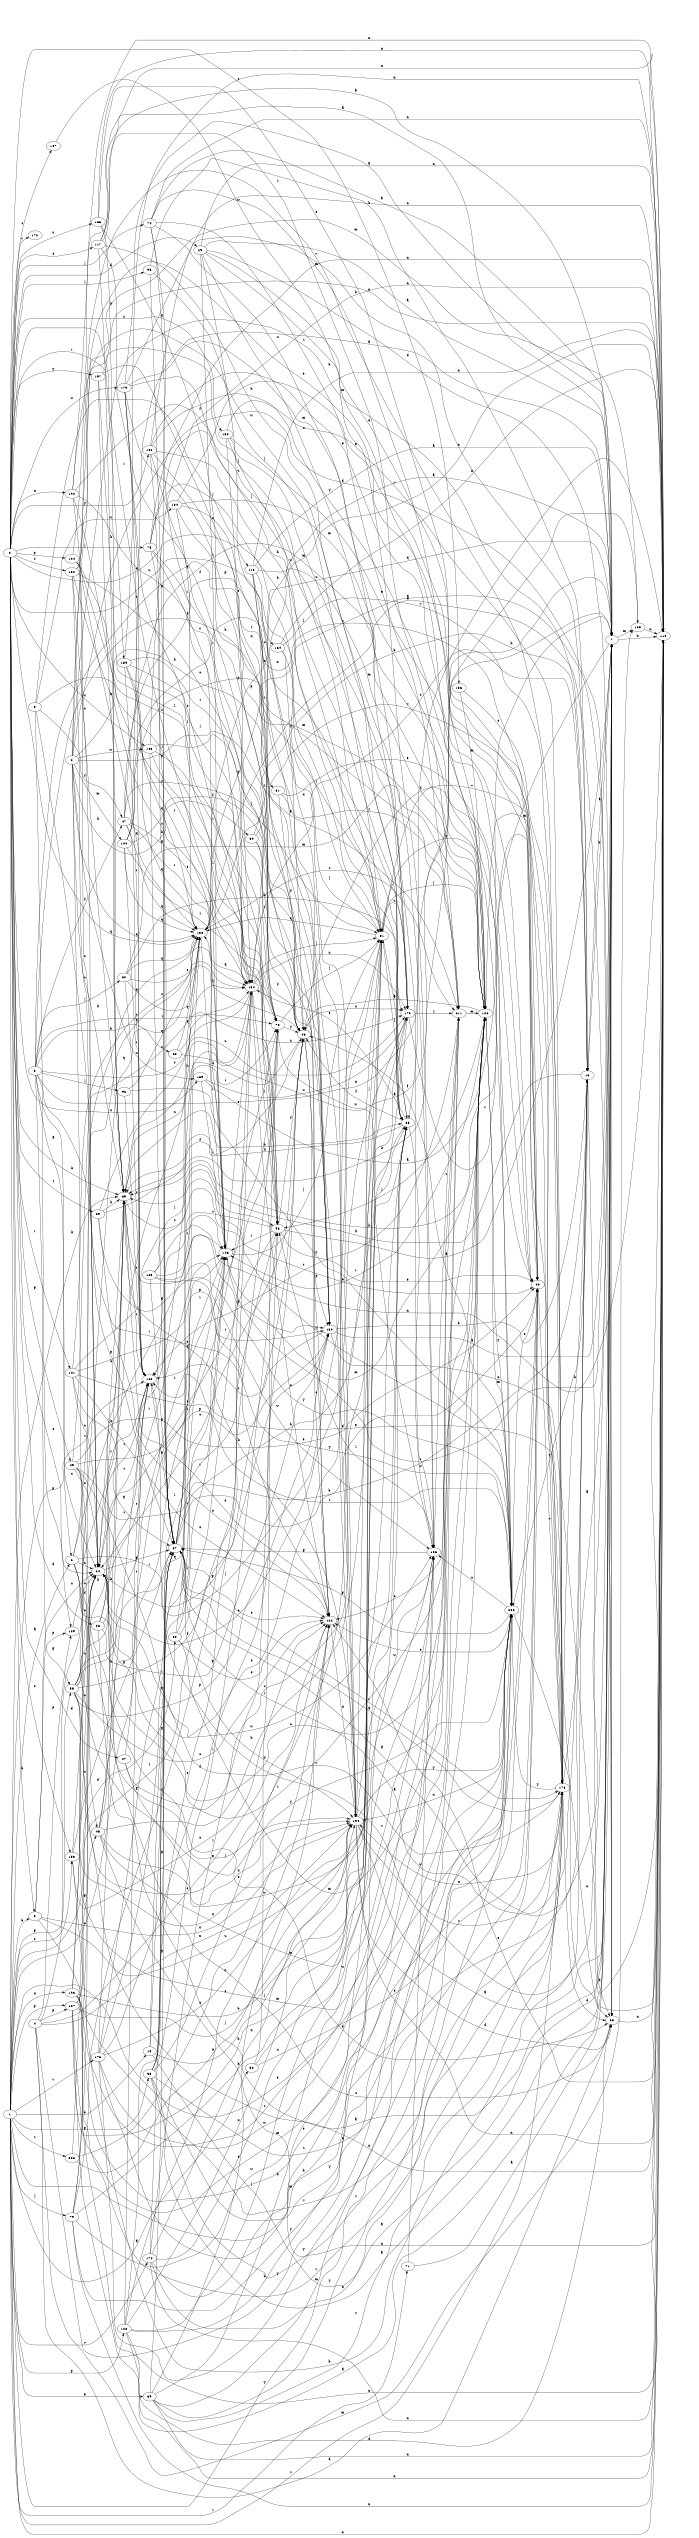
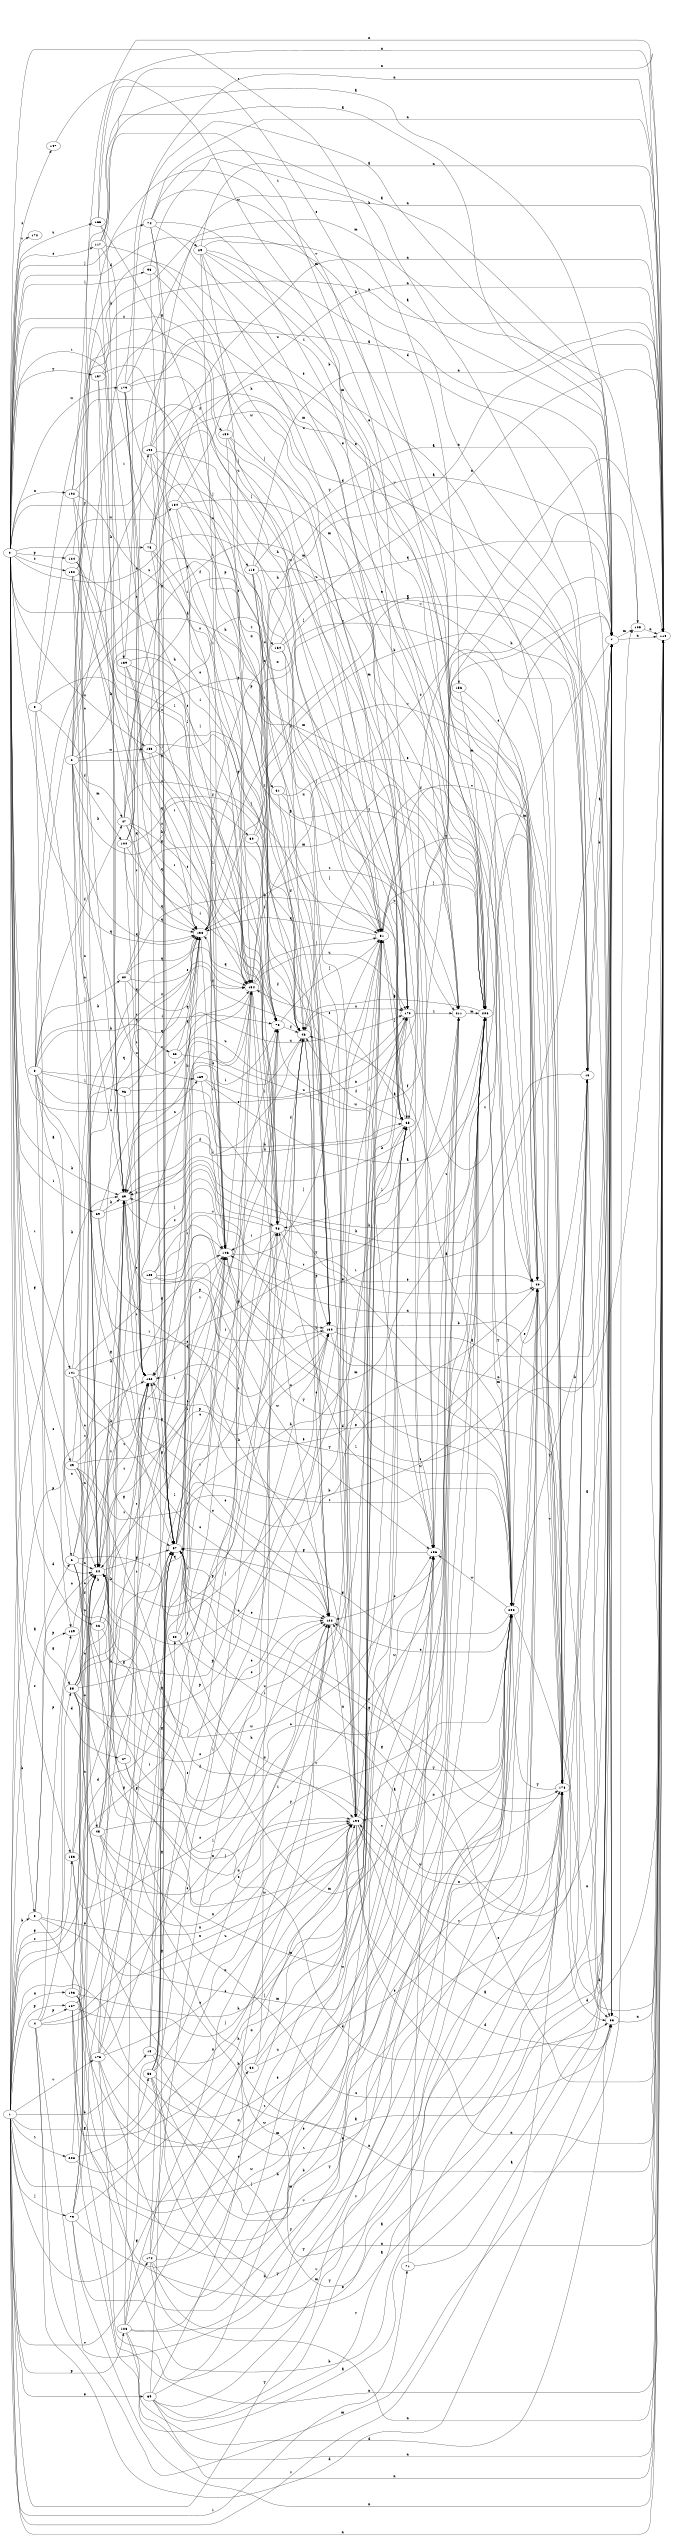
(485, 1013) -> (485, 1013)
(84, 1912) -> (130, 1793)
